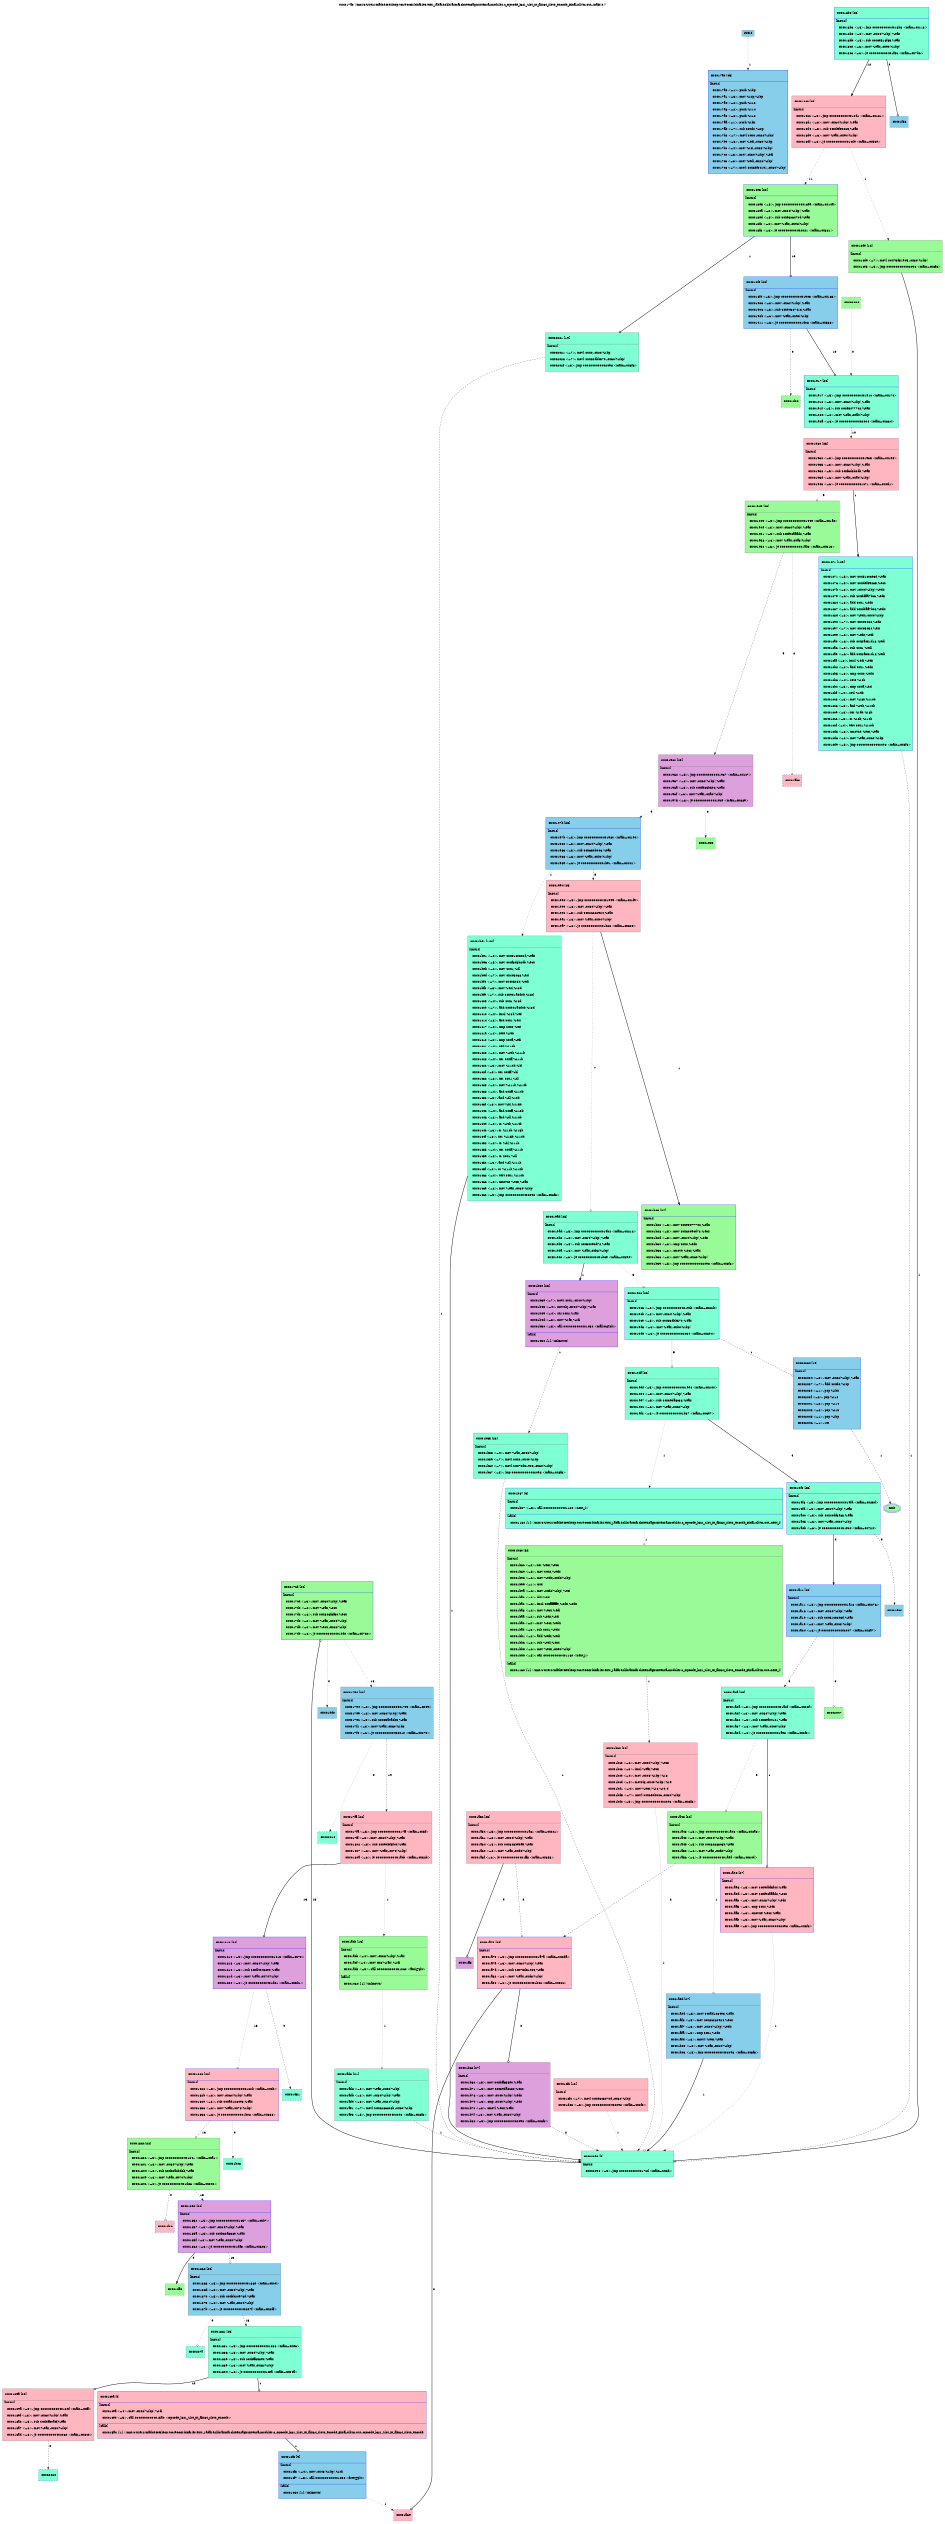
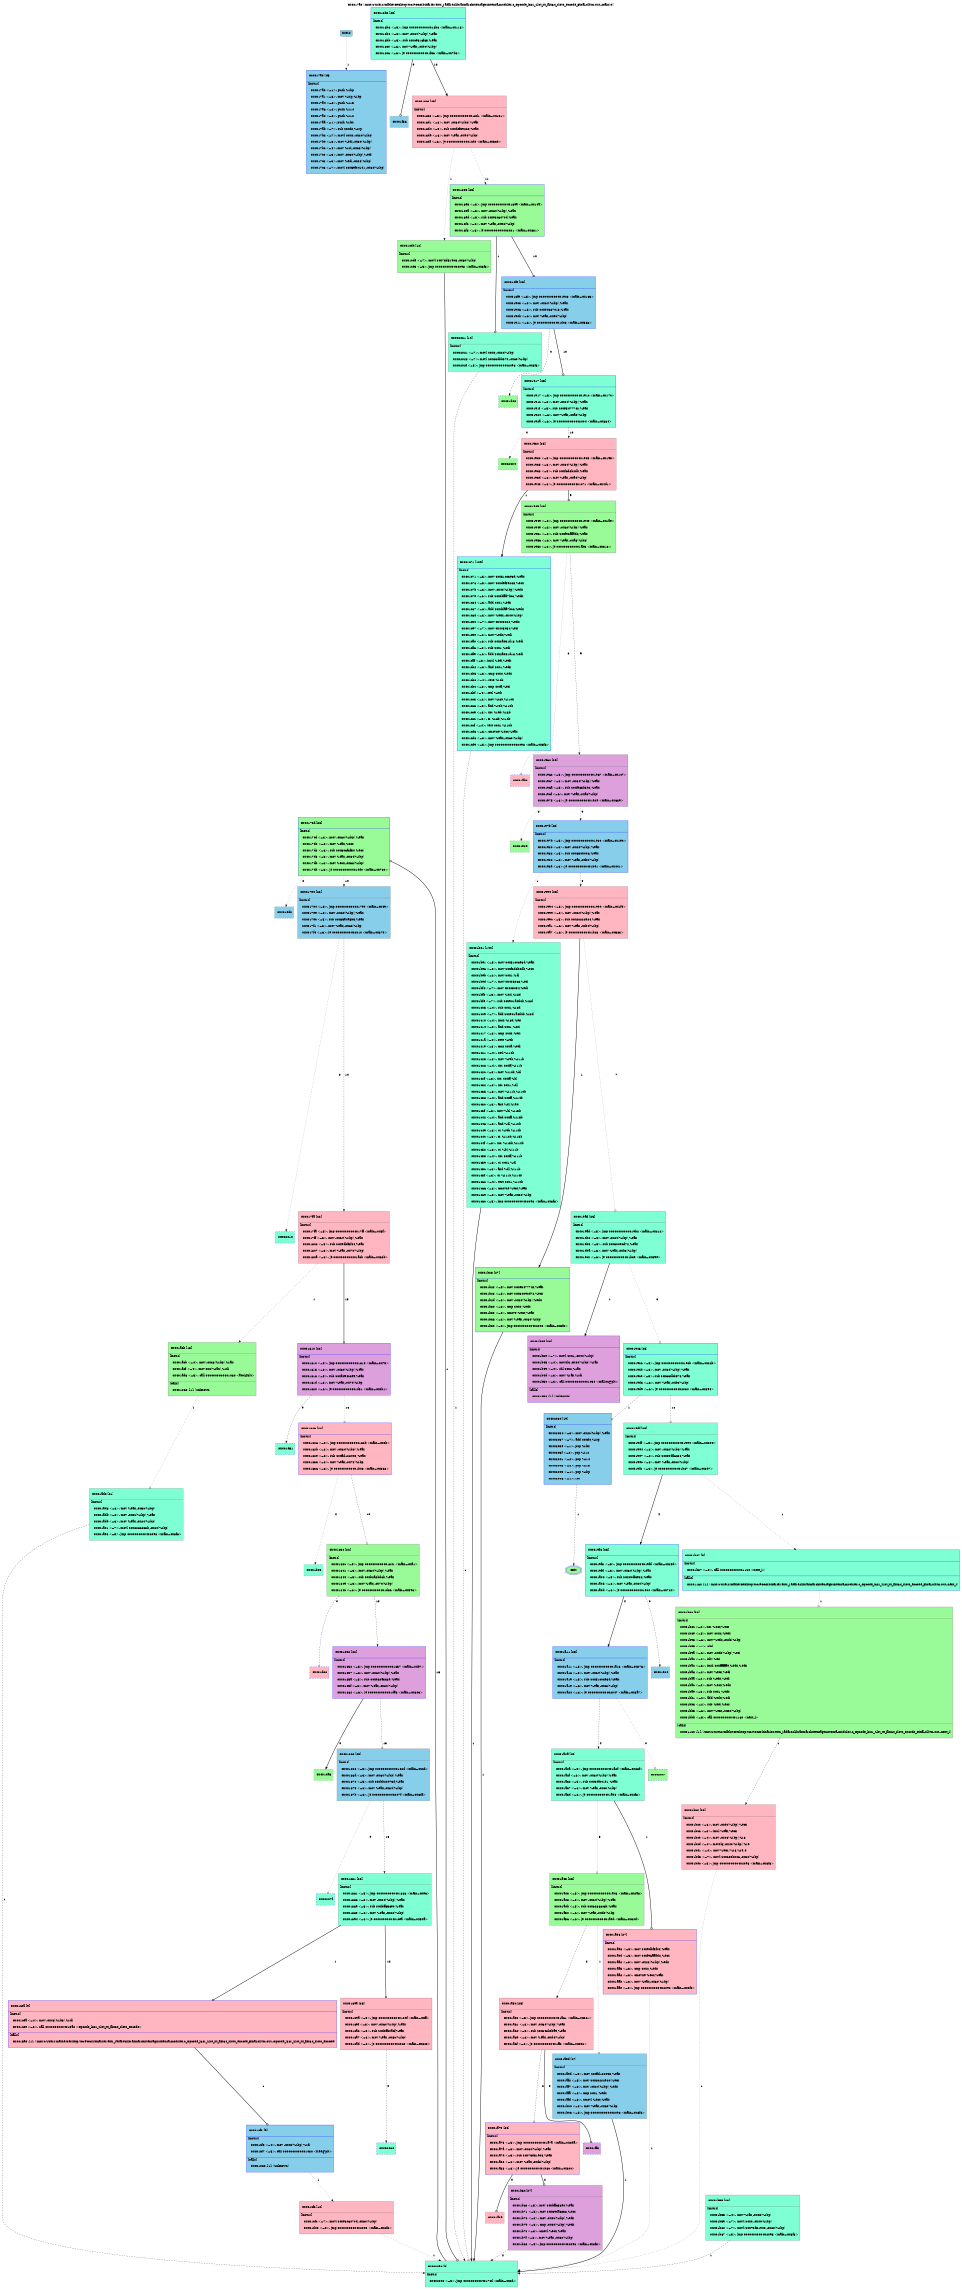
(851, 341) -> (518, 440)
(822, 495) -> (569, 495)
(673, 1352) -> (673, 1408)
(545, 1389) -> none
none -> (481, 1794)
(620, 1900) -> (572, 1961)
(379, 2503) -> (321, 2186)
